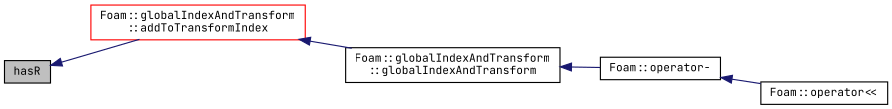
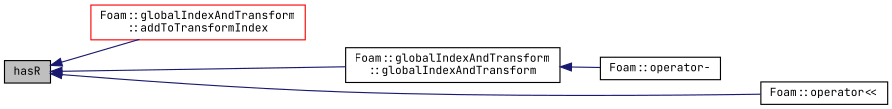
(331, 45) -> (204, 69)
(746, 81) -> (411, 94)
